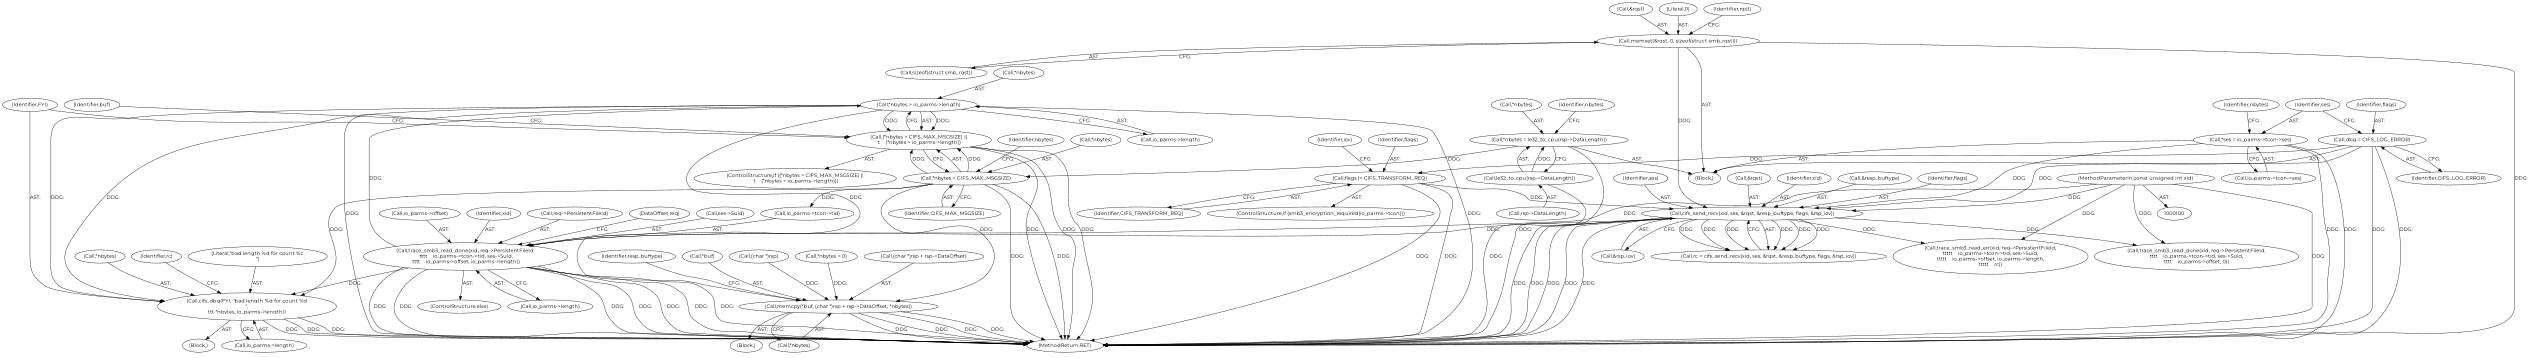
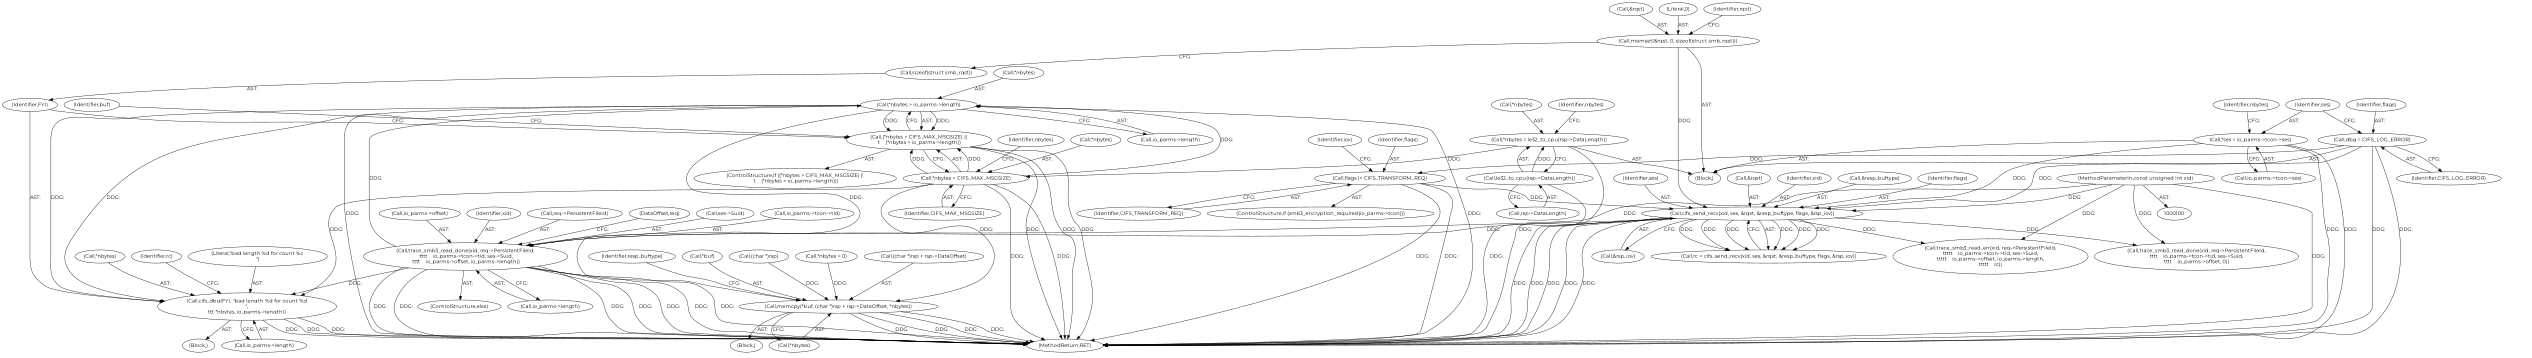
(1281, 47) -> (469, 80)
(870, 189) -> (1207, 125)
none -> (1509, 195)
(2372, 332) -> none
